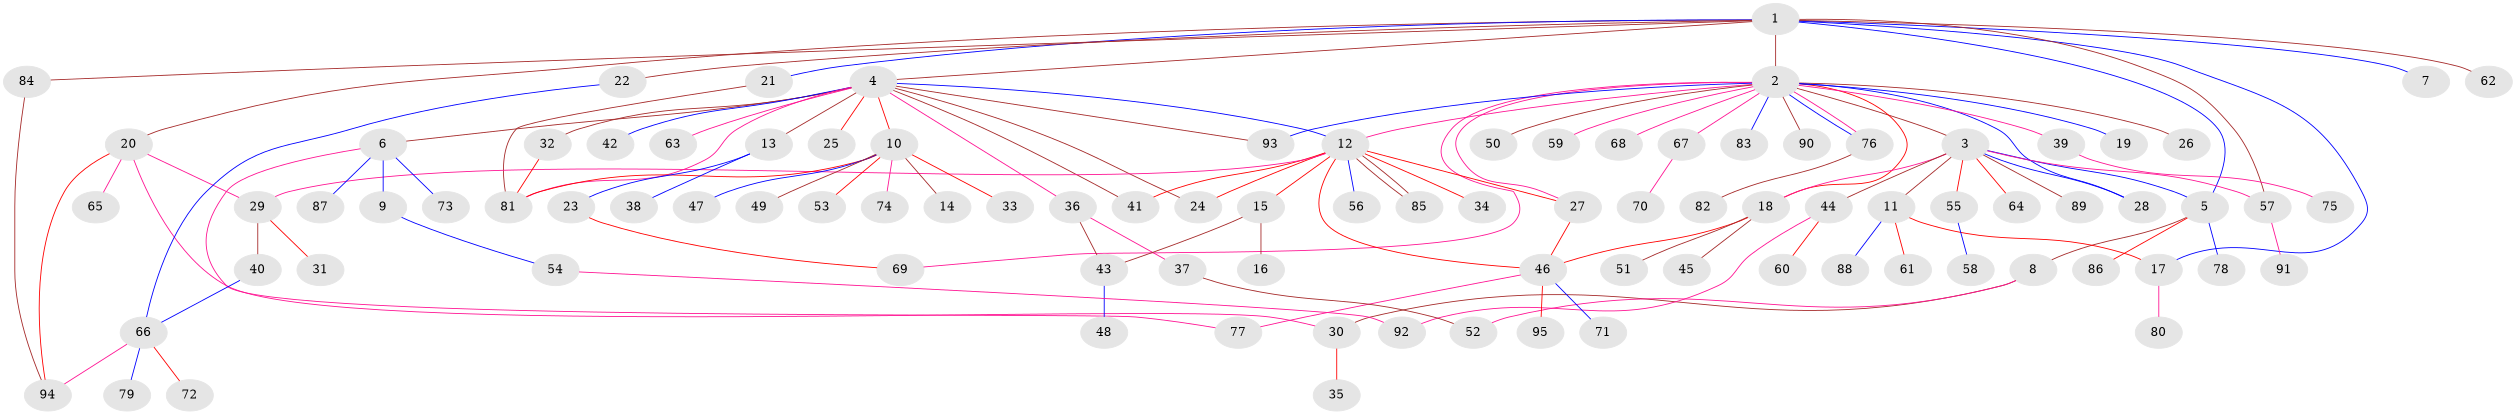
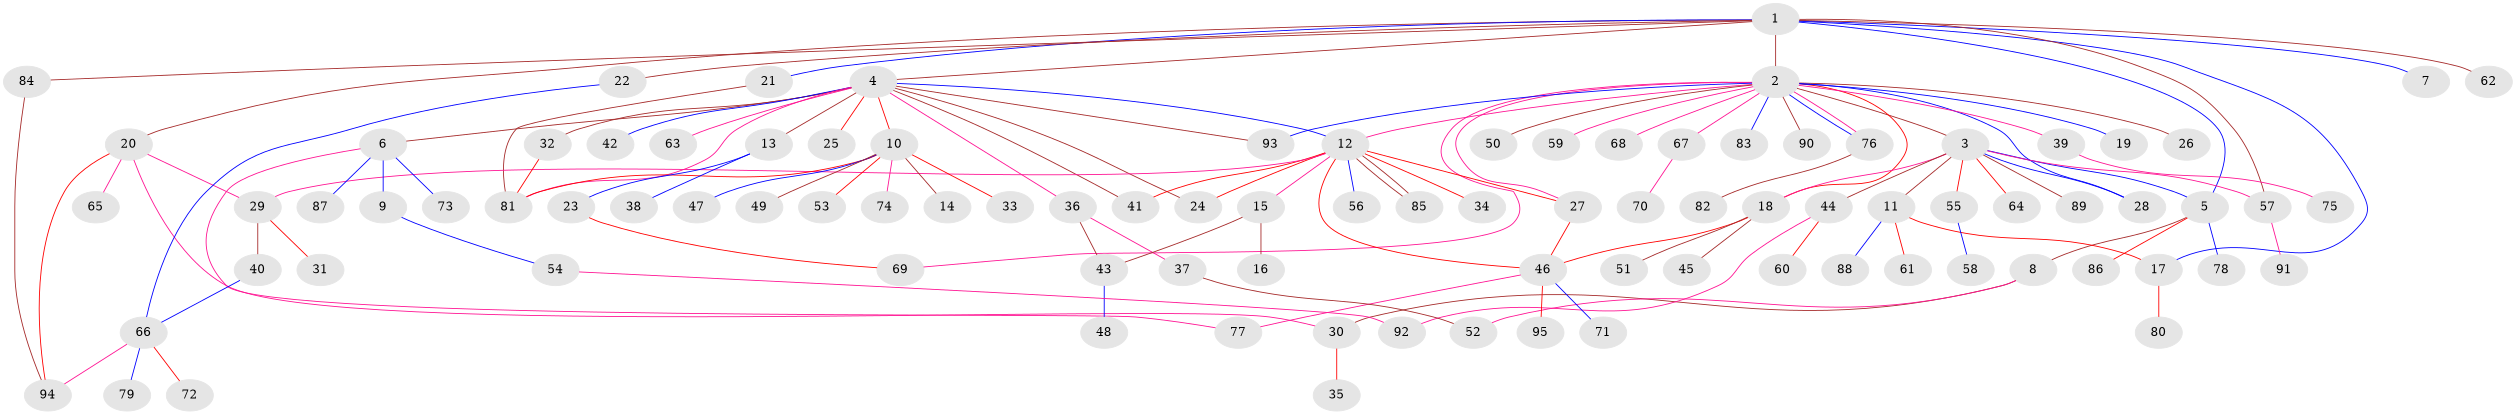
(1303, 176) -> (1303, 176)
(2159, 301) -> (2159, 301)
